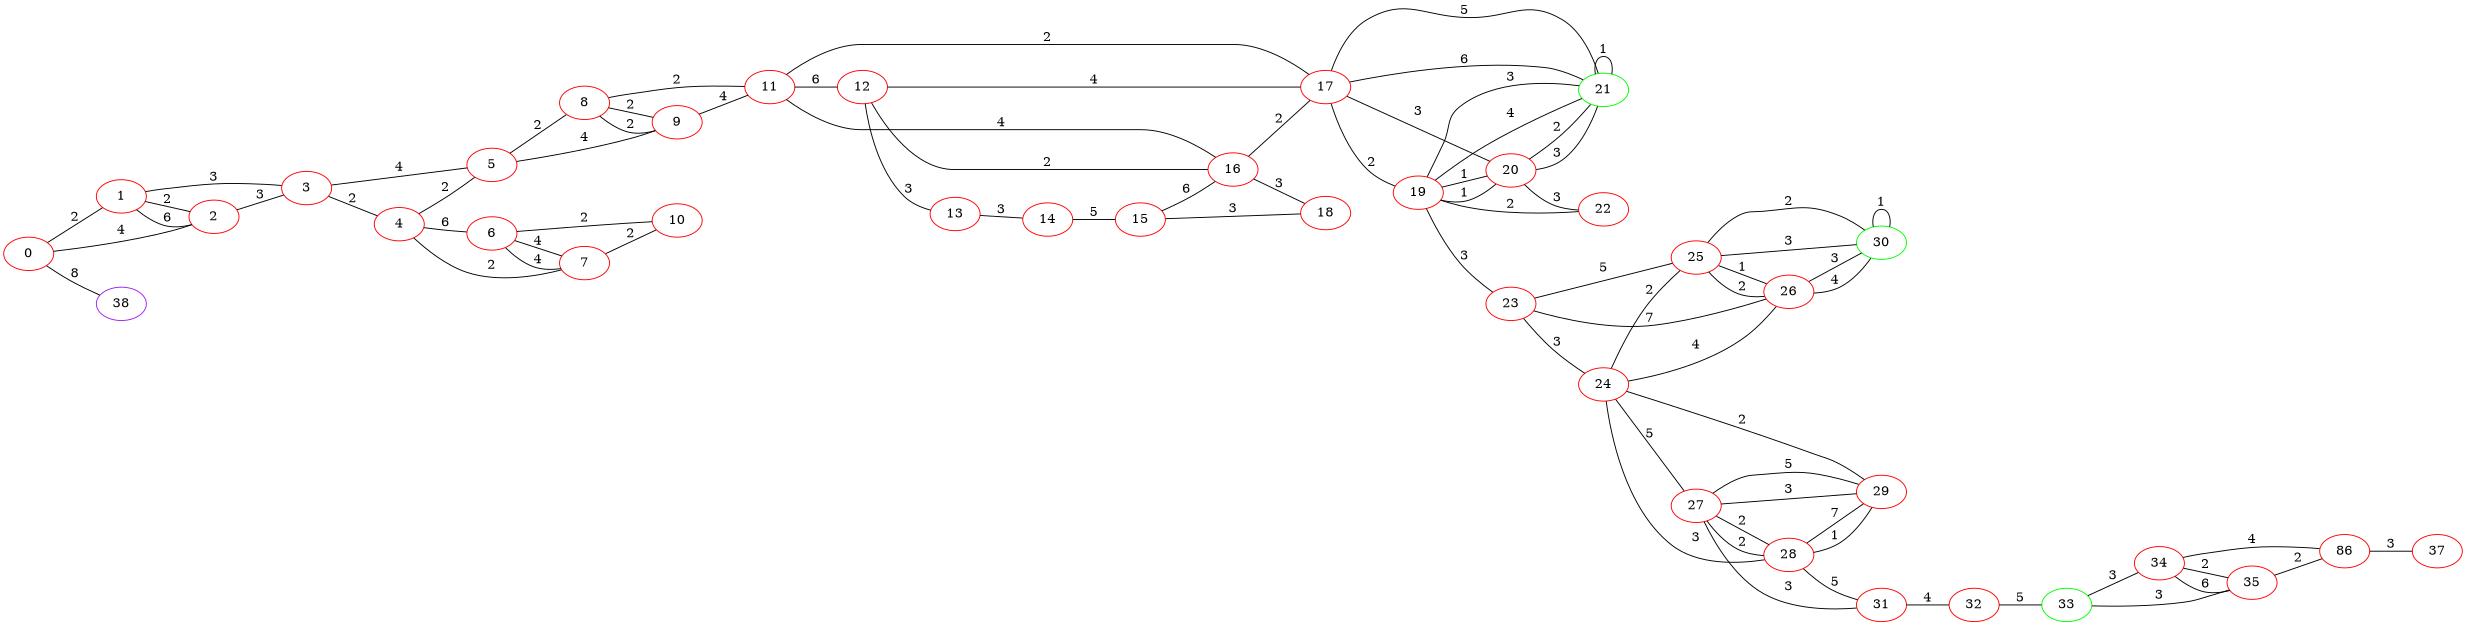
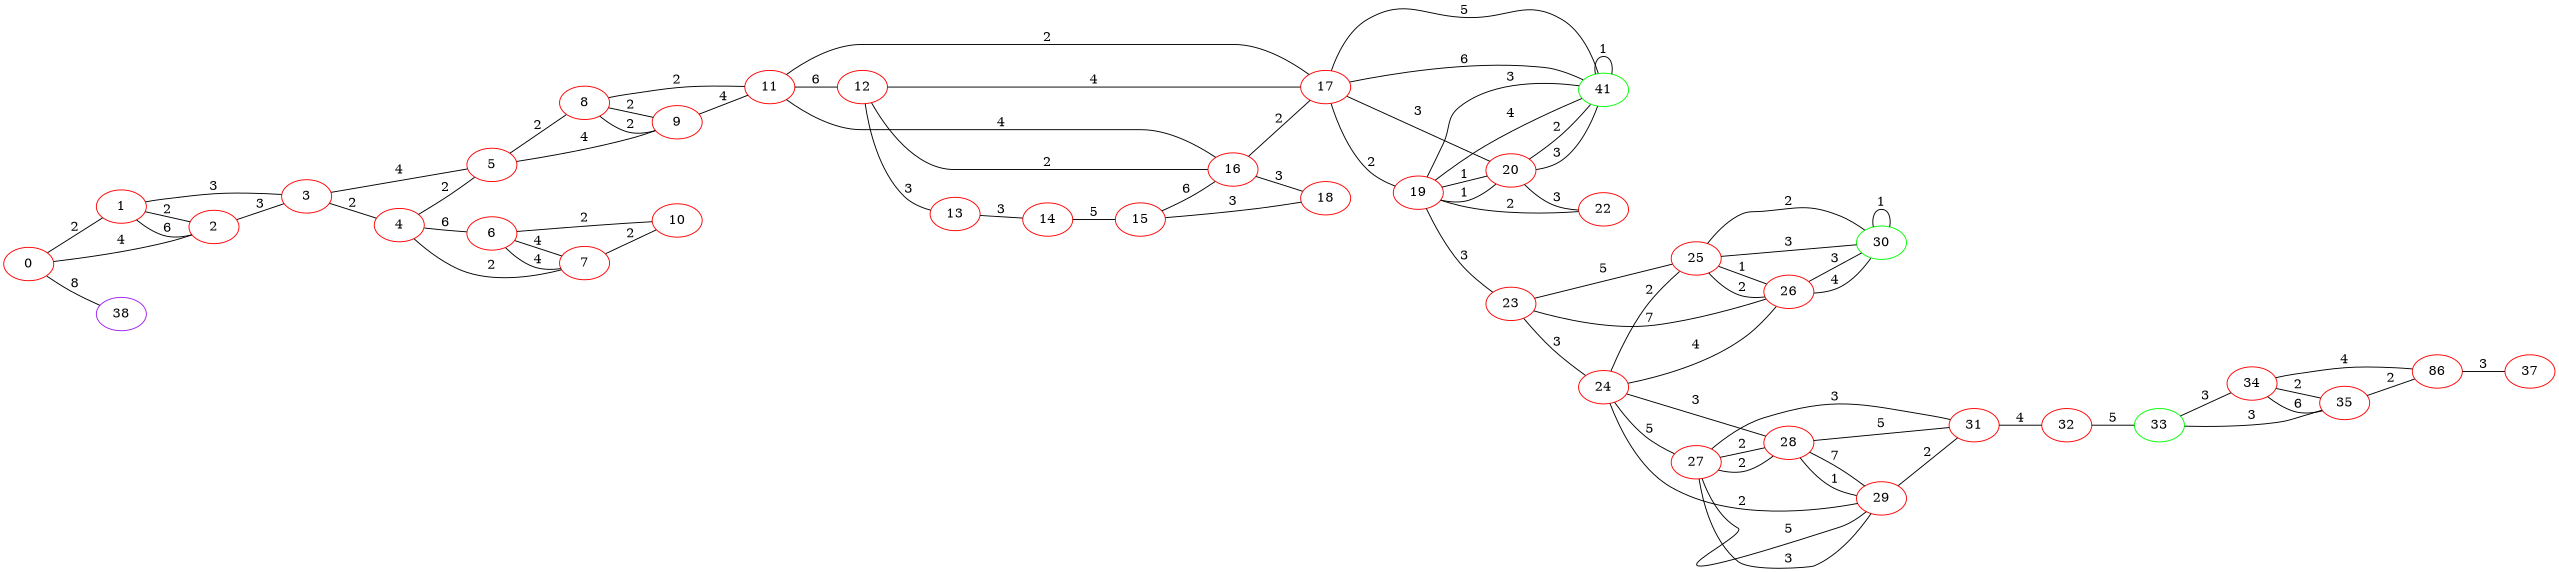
(1604, 90) -> (1604, 90)
none -> (1928, 462)
